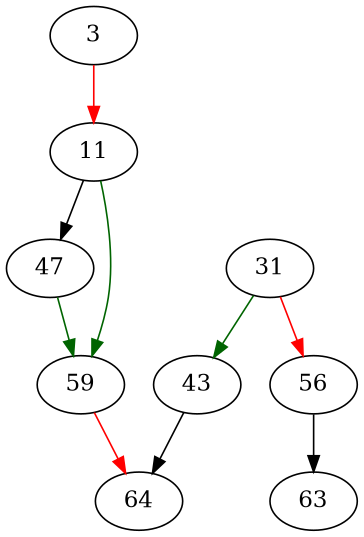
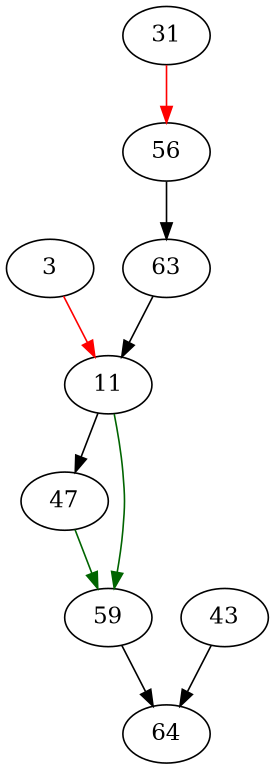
none -> (141, 319)
(238, 320) -> none
(106, 436) -> (134, 669)
